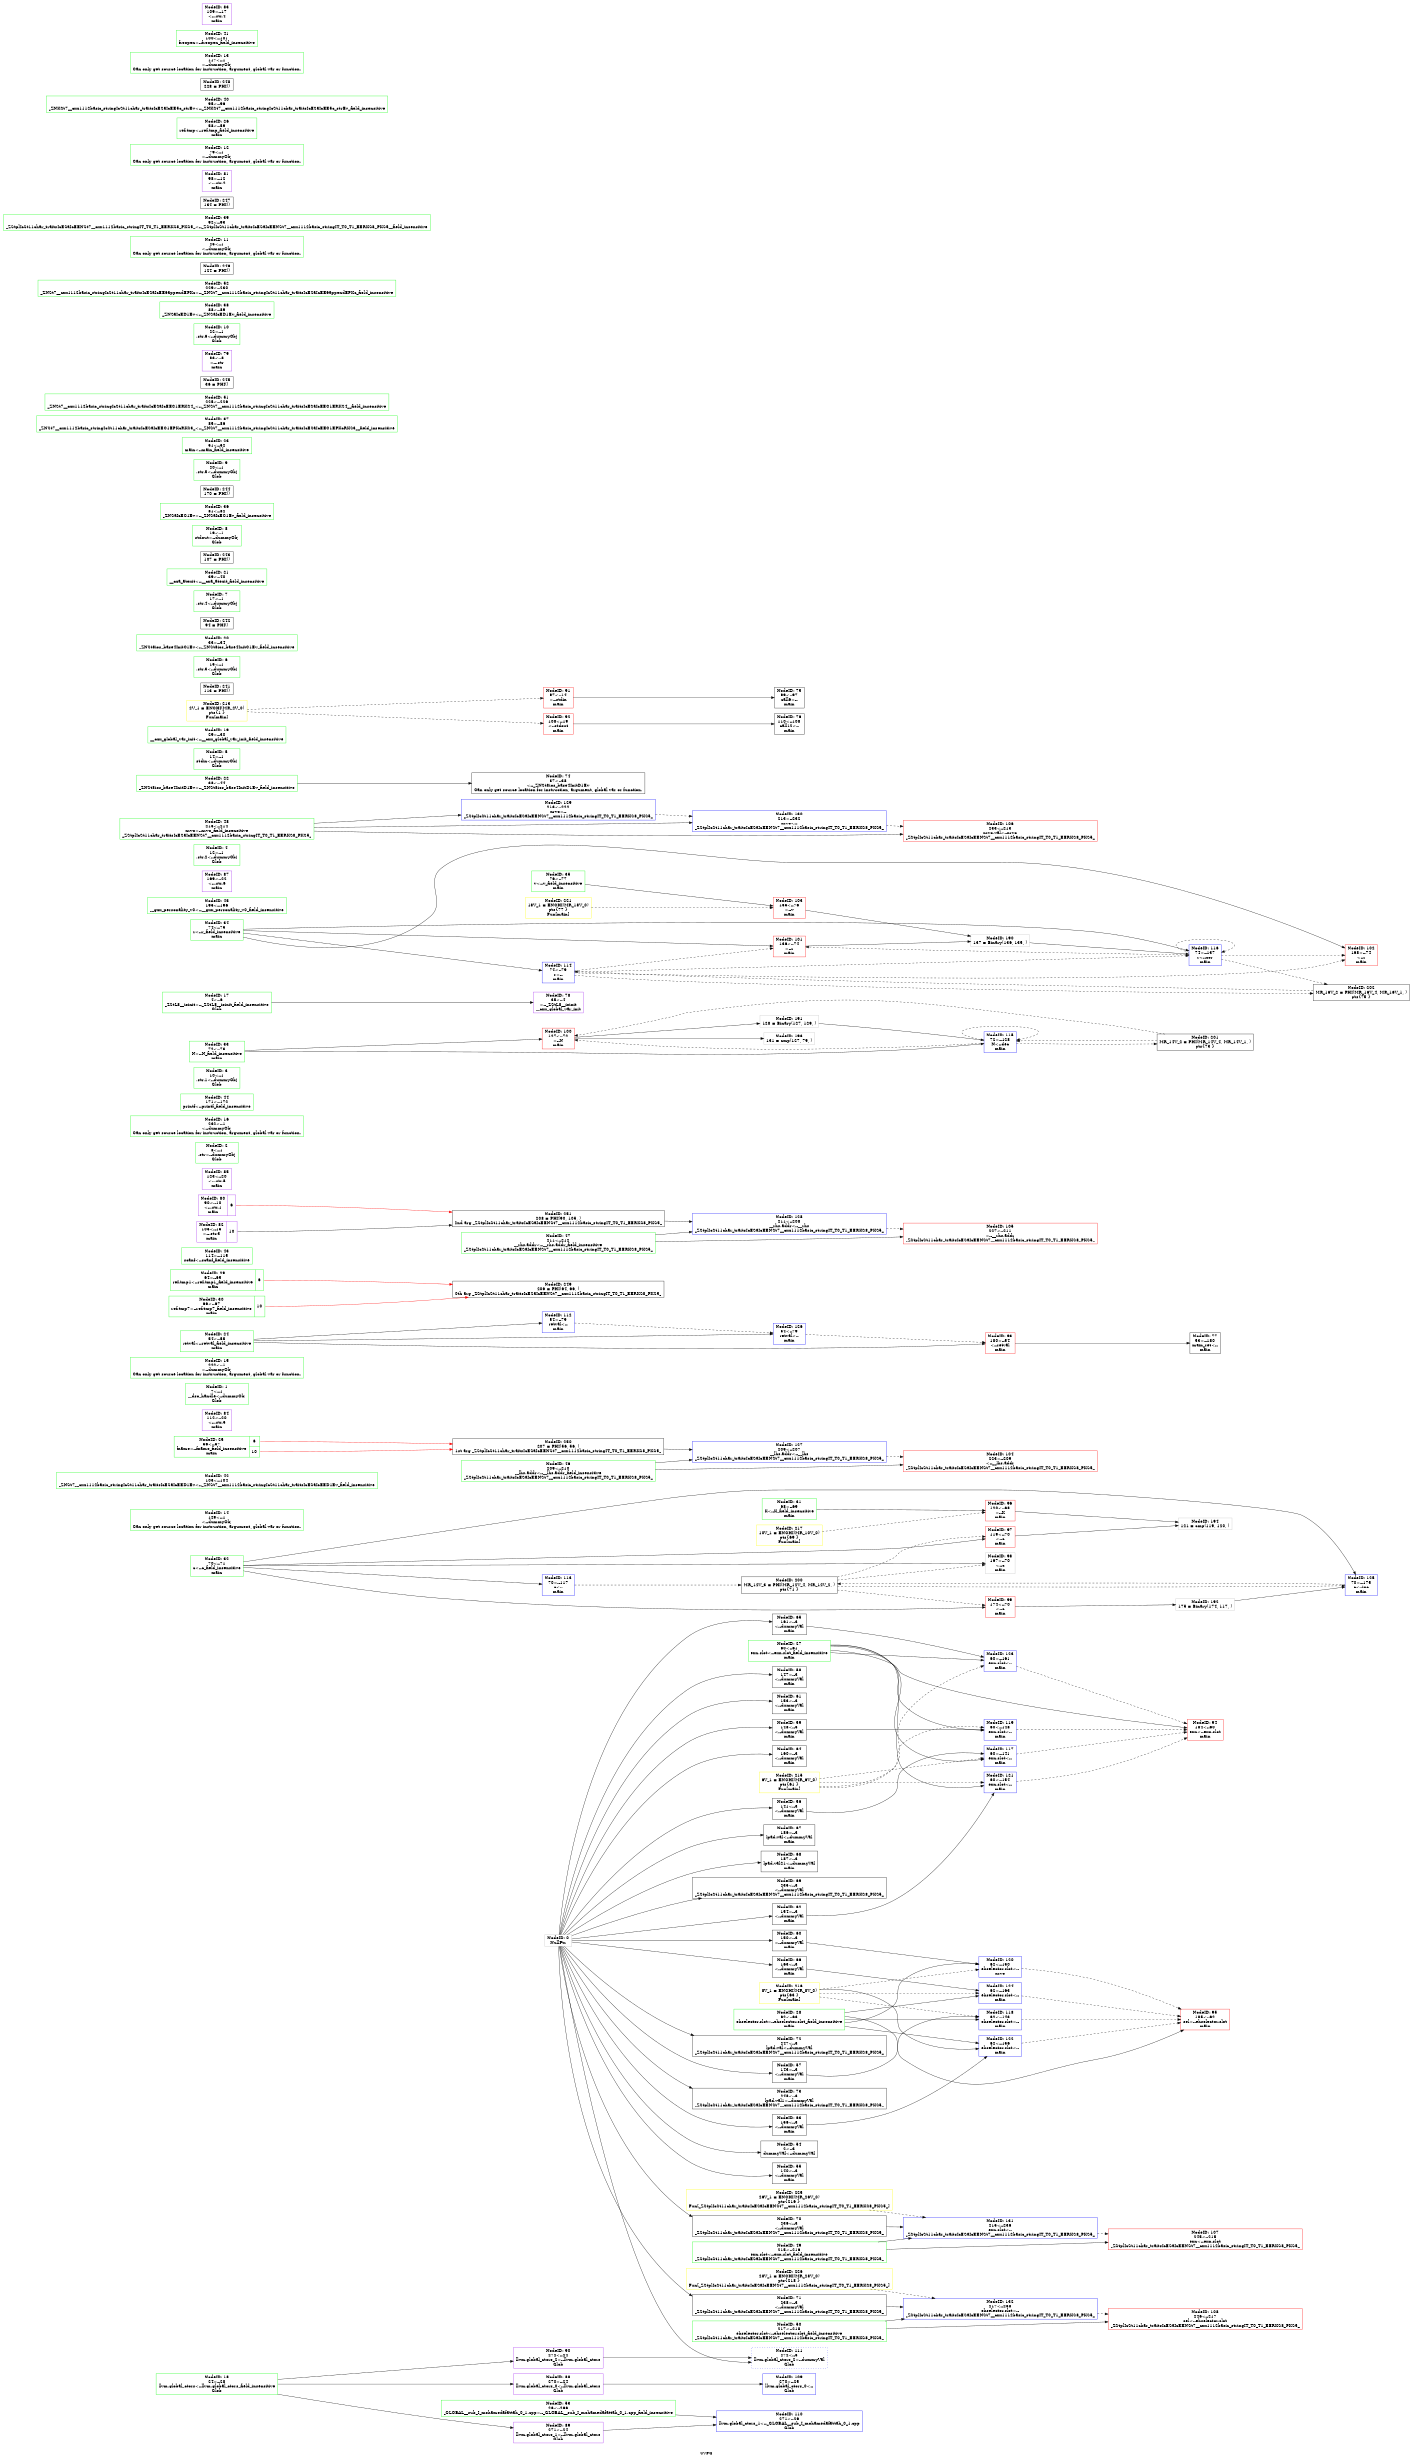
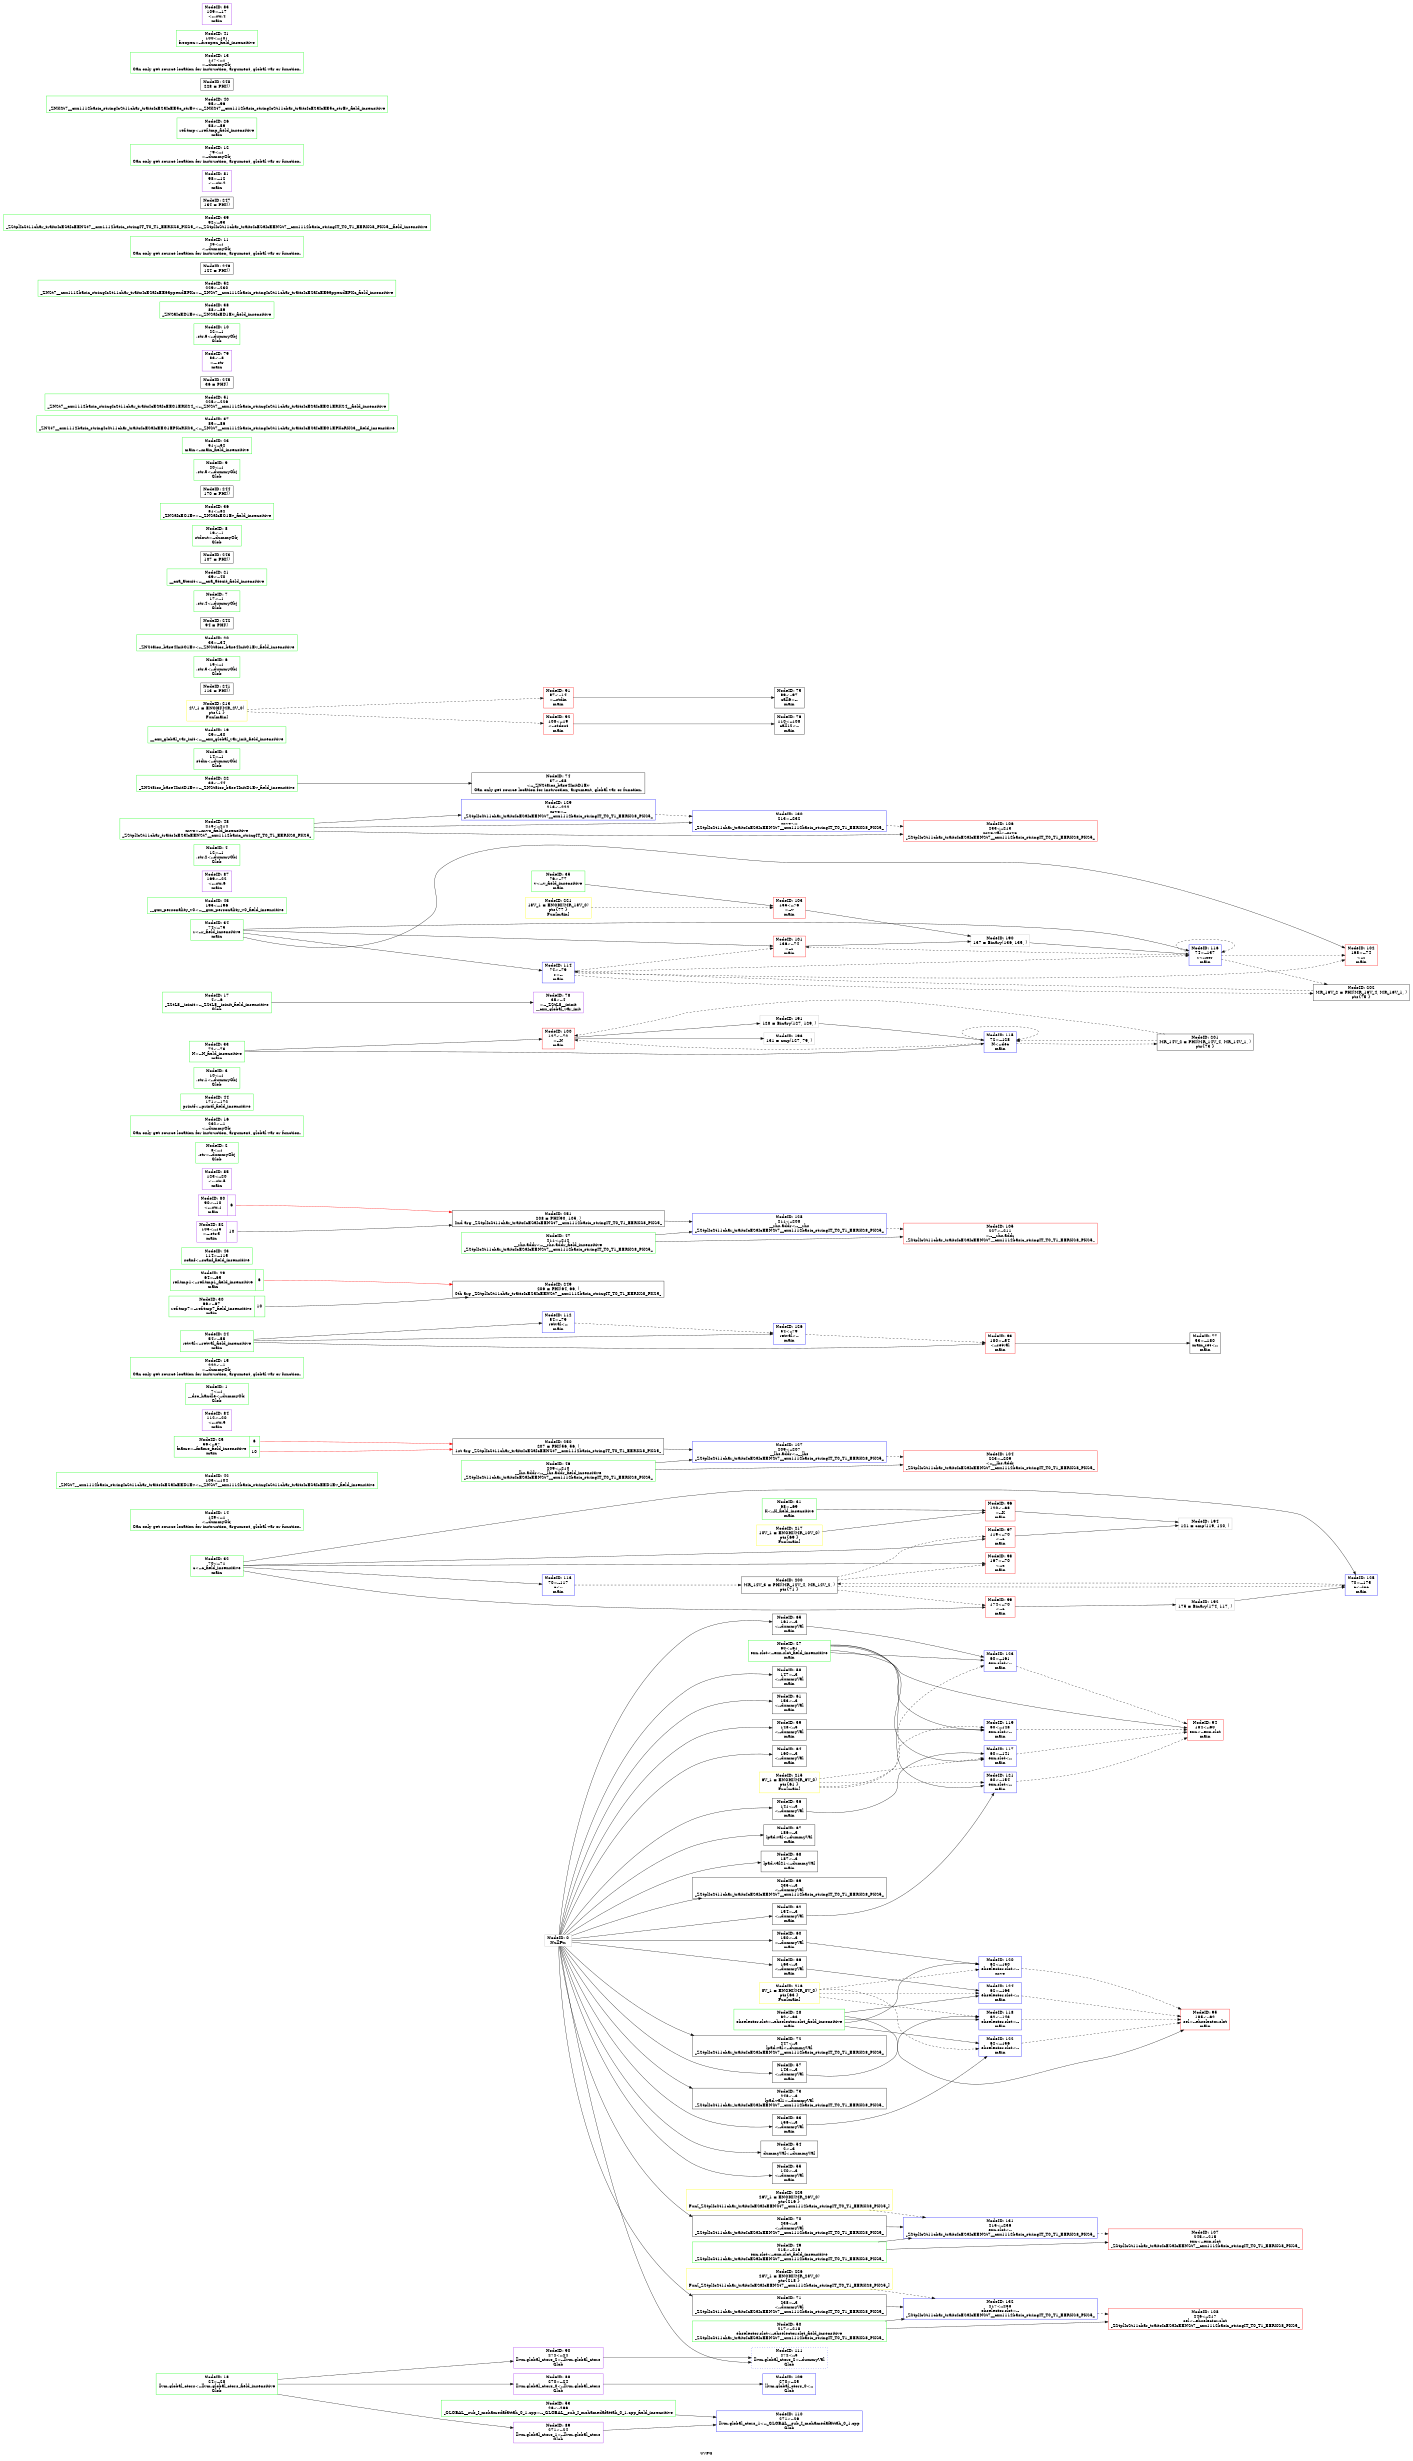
(365, 1304) -> (365, 1304)
(902, 1522) -> (902, 1522)
(1000, 1563) -> (1000, 1563)
(897, 2015) -> (897, 2015)
